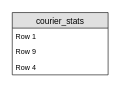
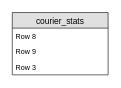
(25, 36) -> (25, 36)
(25, 67) -> (25, 67)
